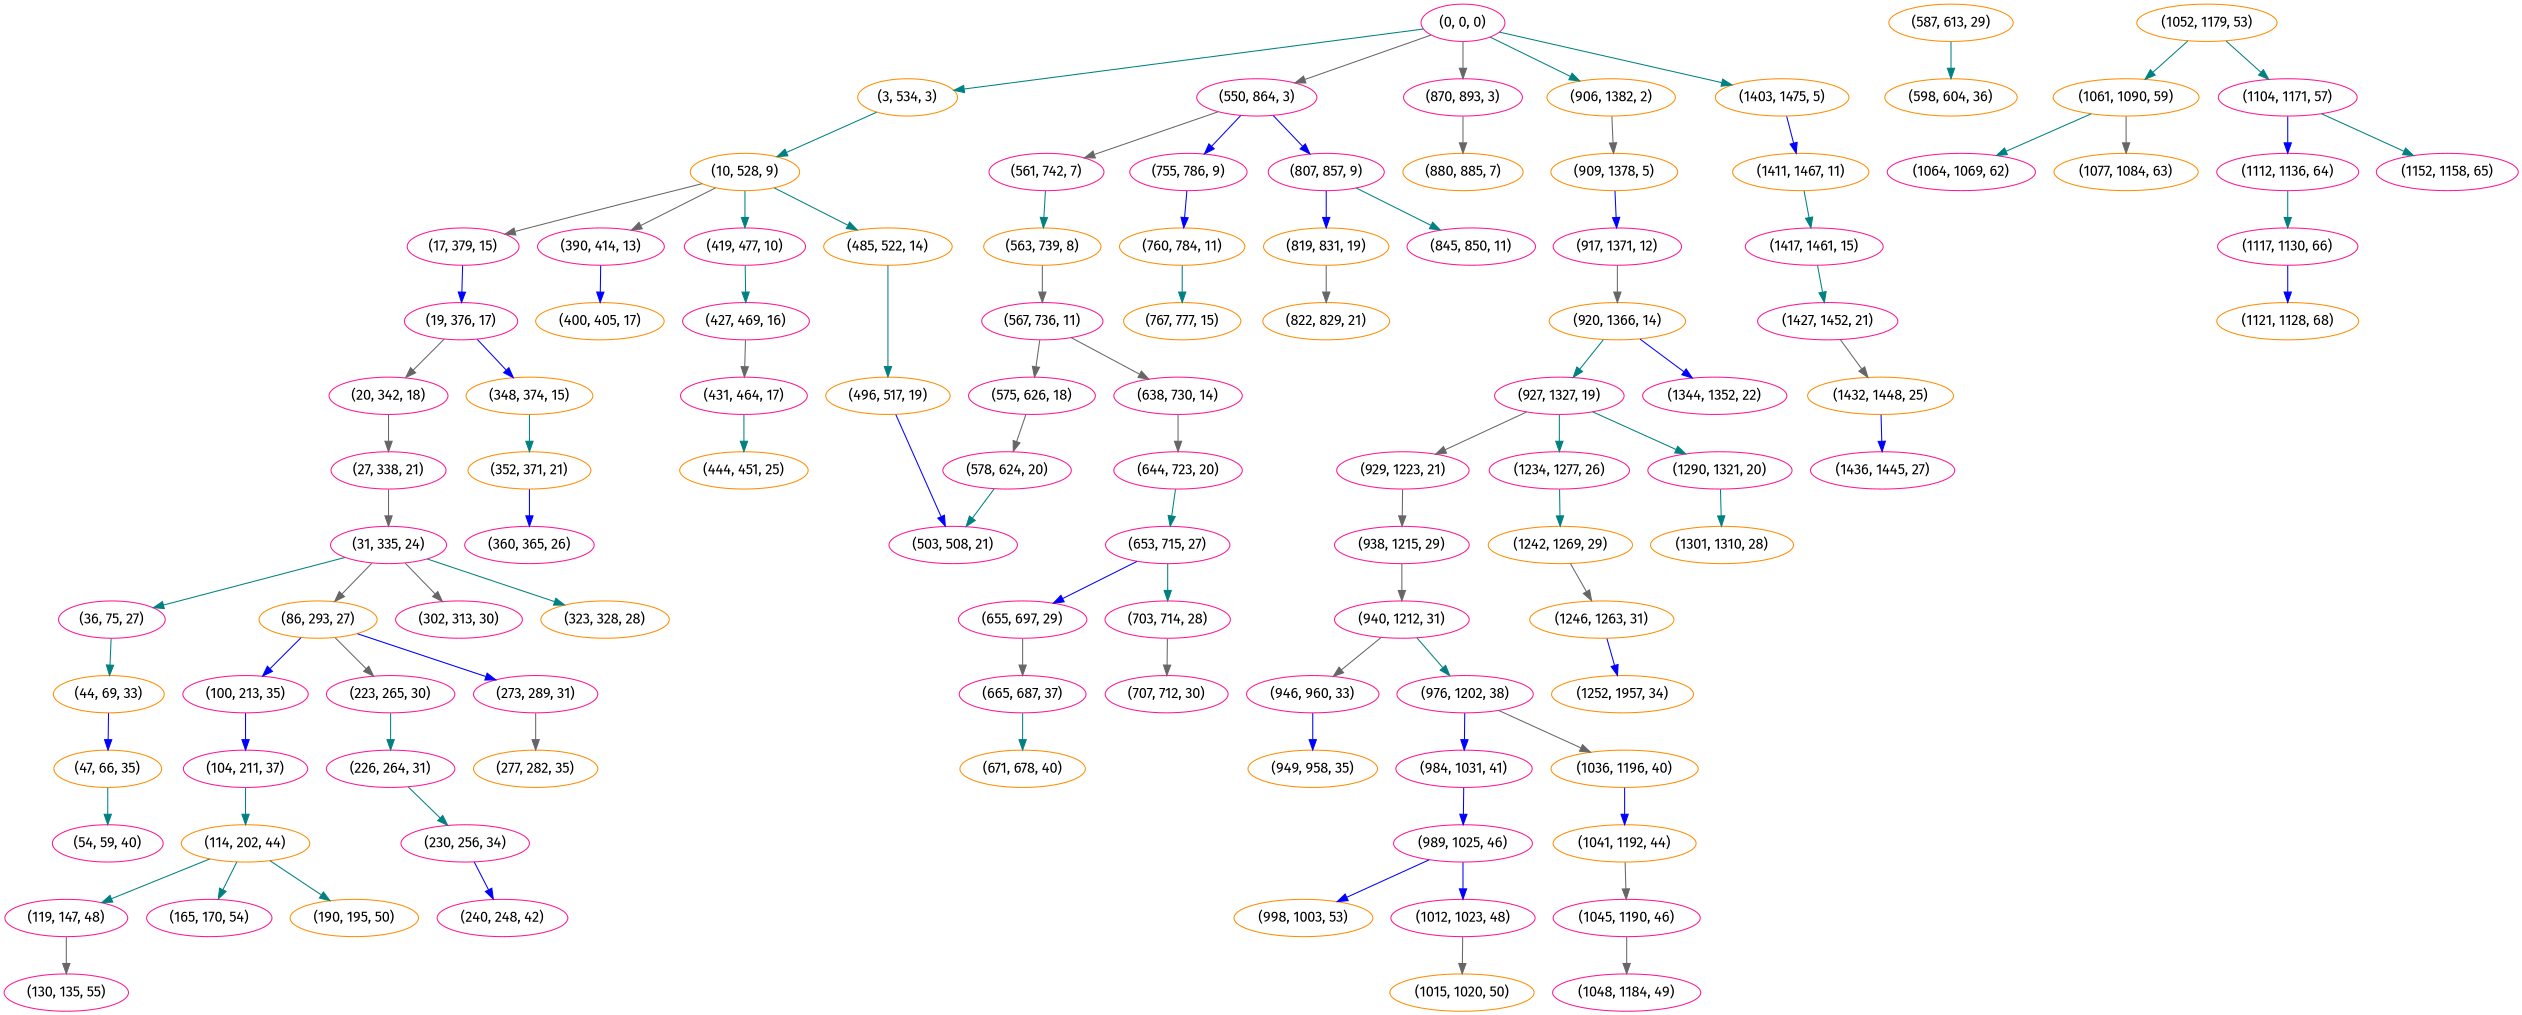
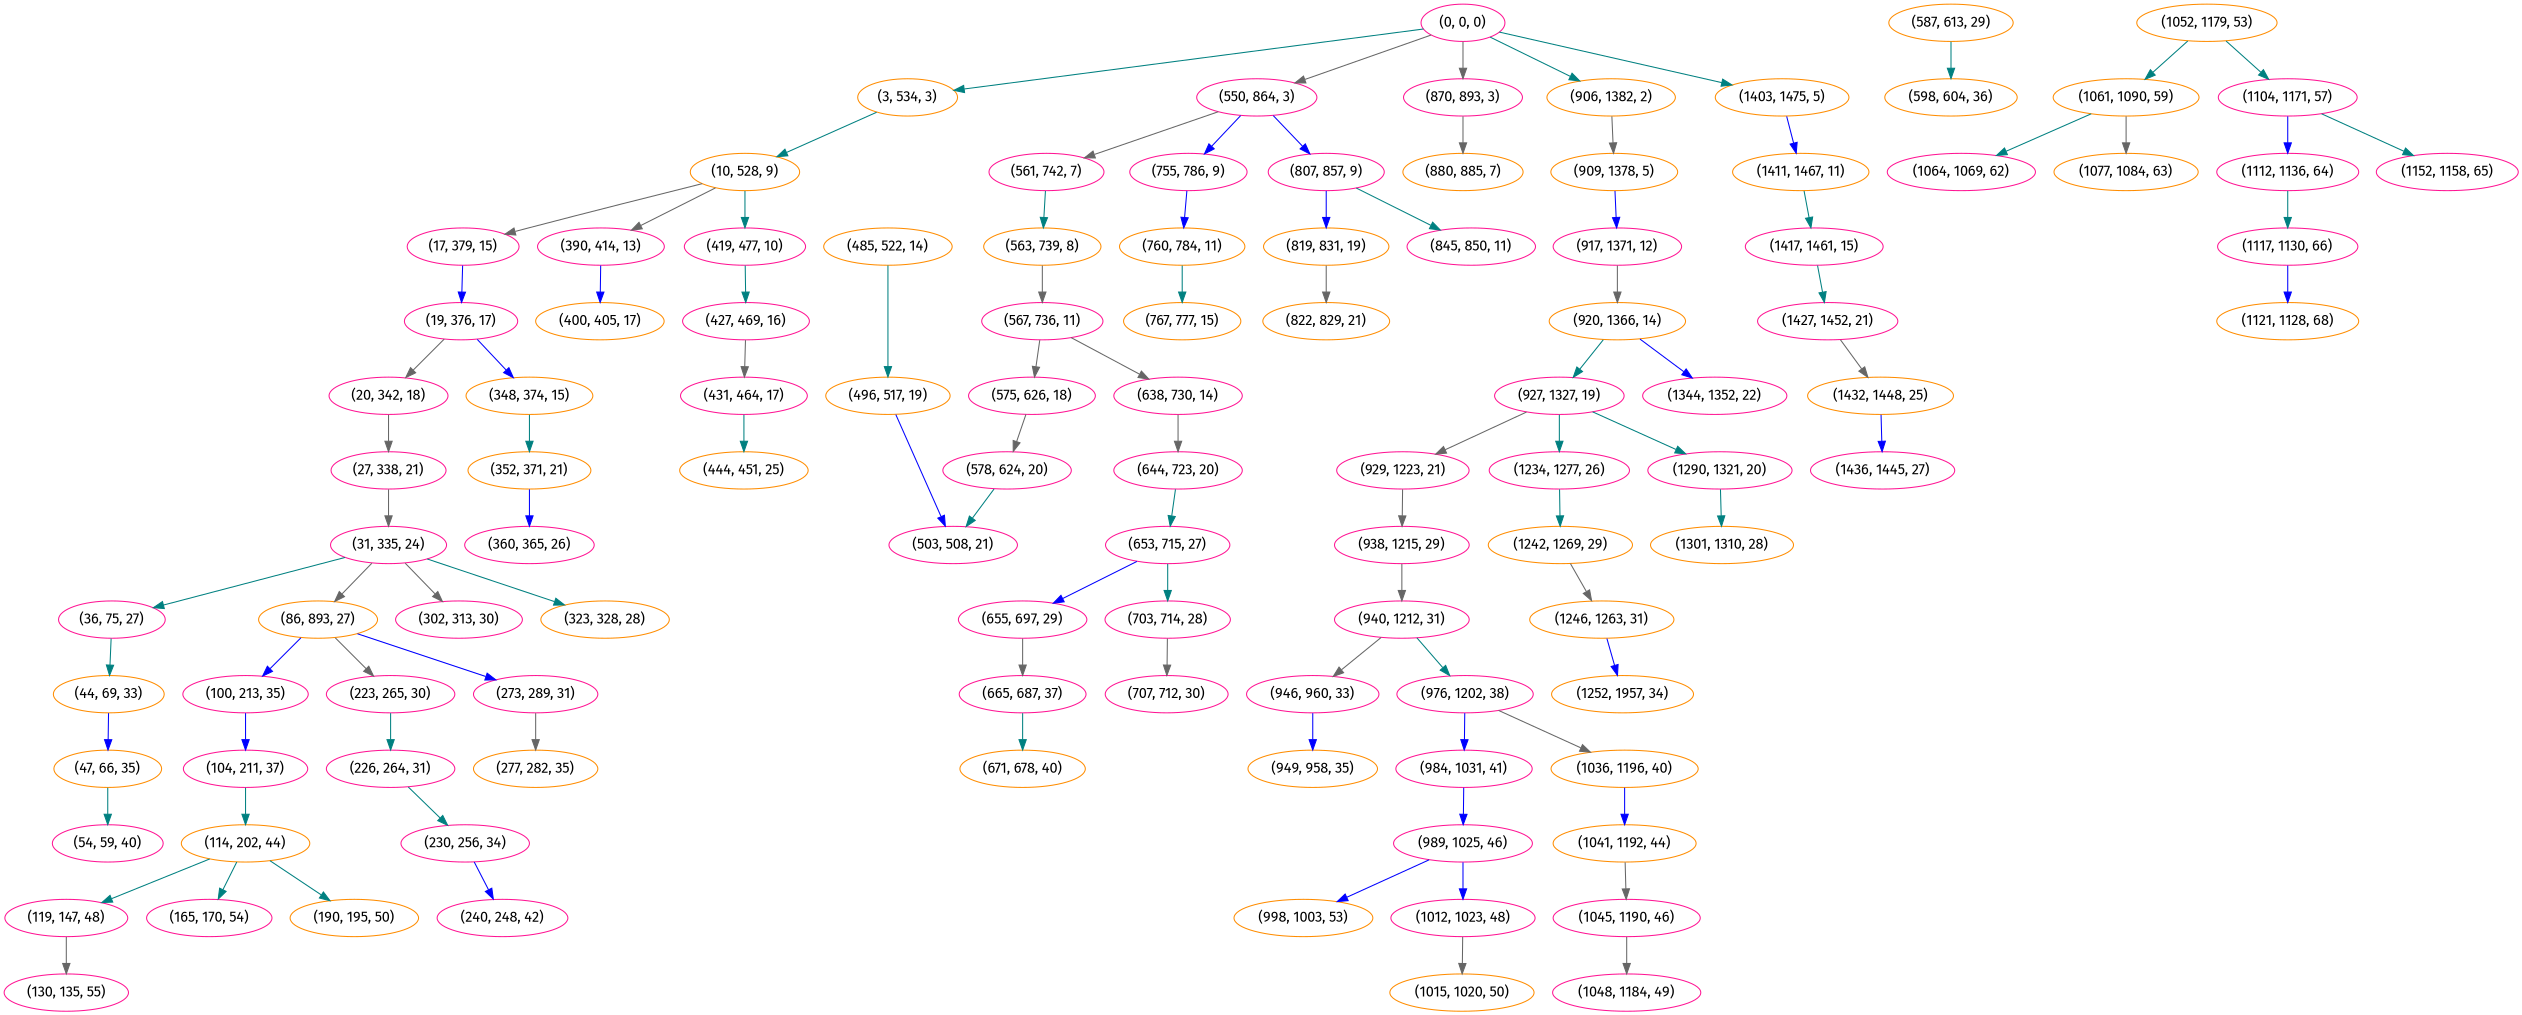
(811, 207) -> none
(318, 620) -> (318, 620)
